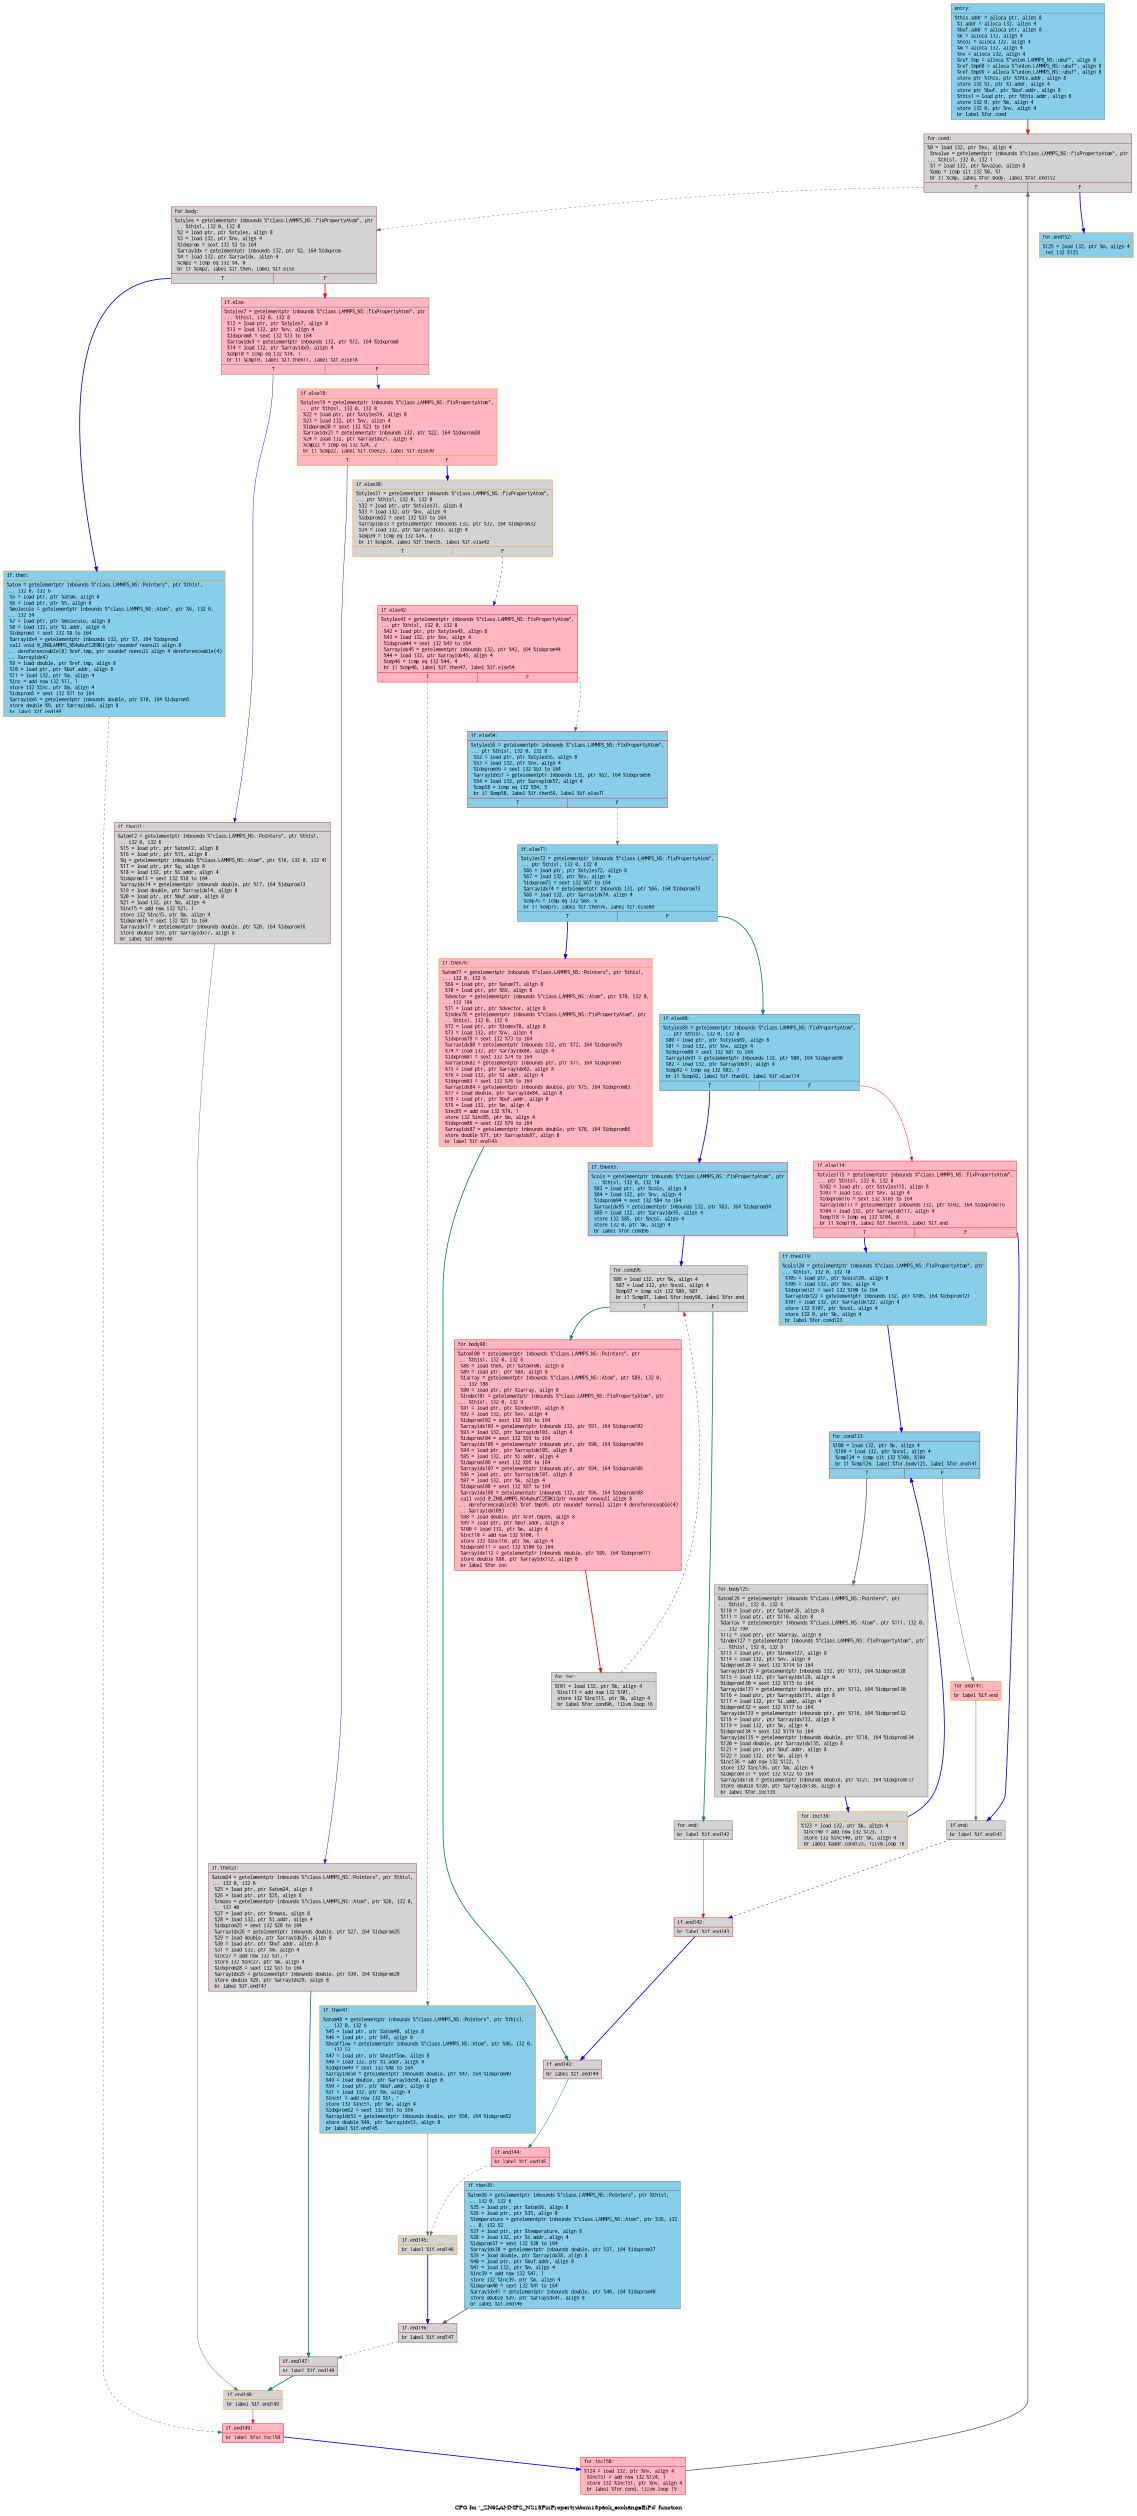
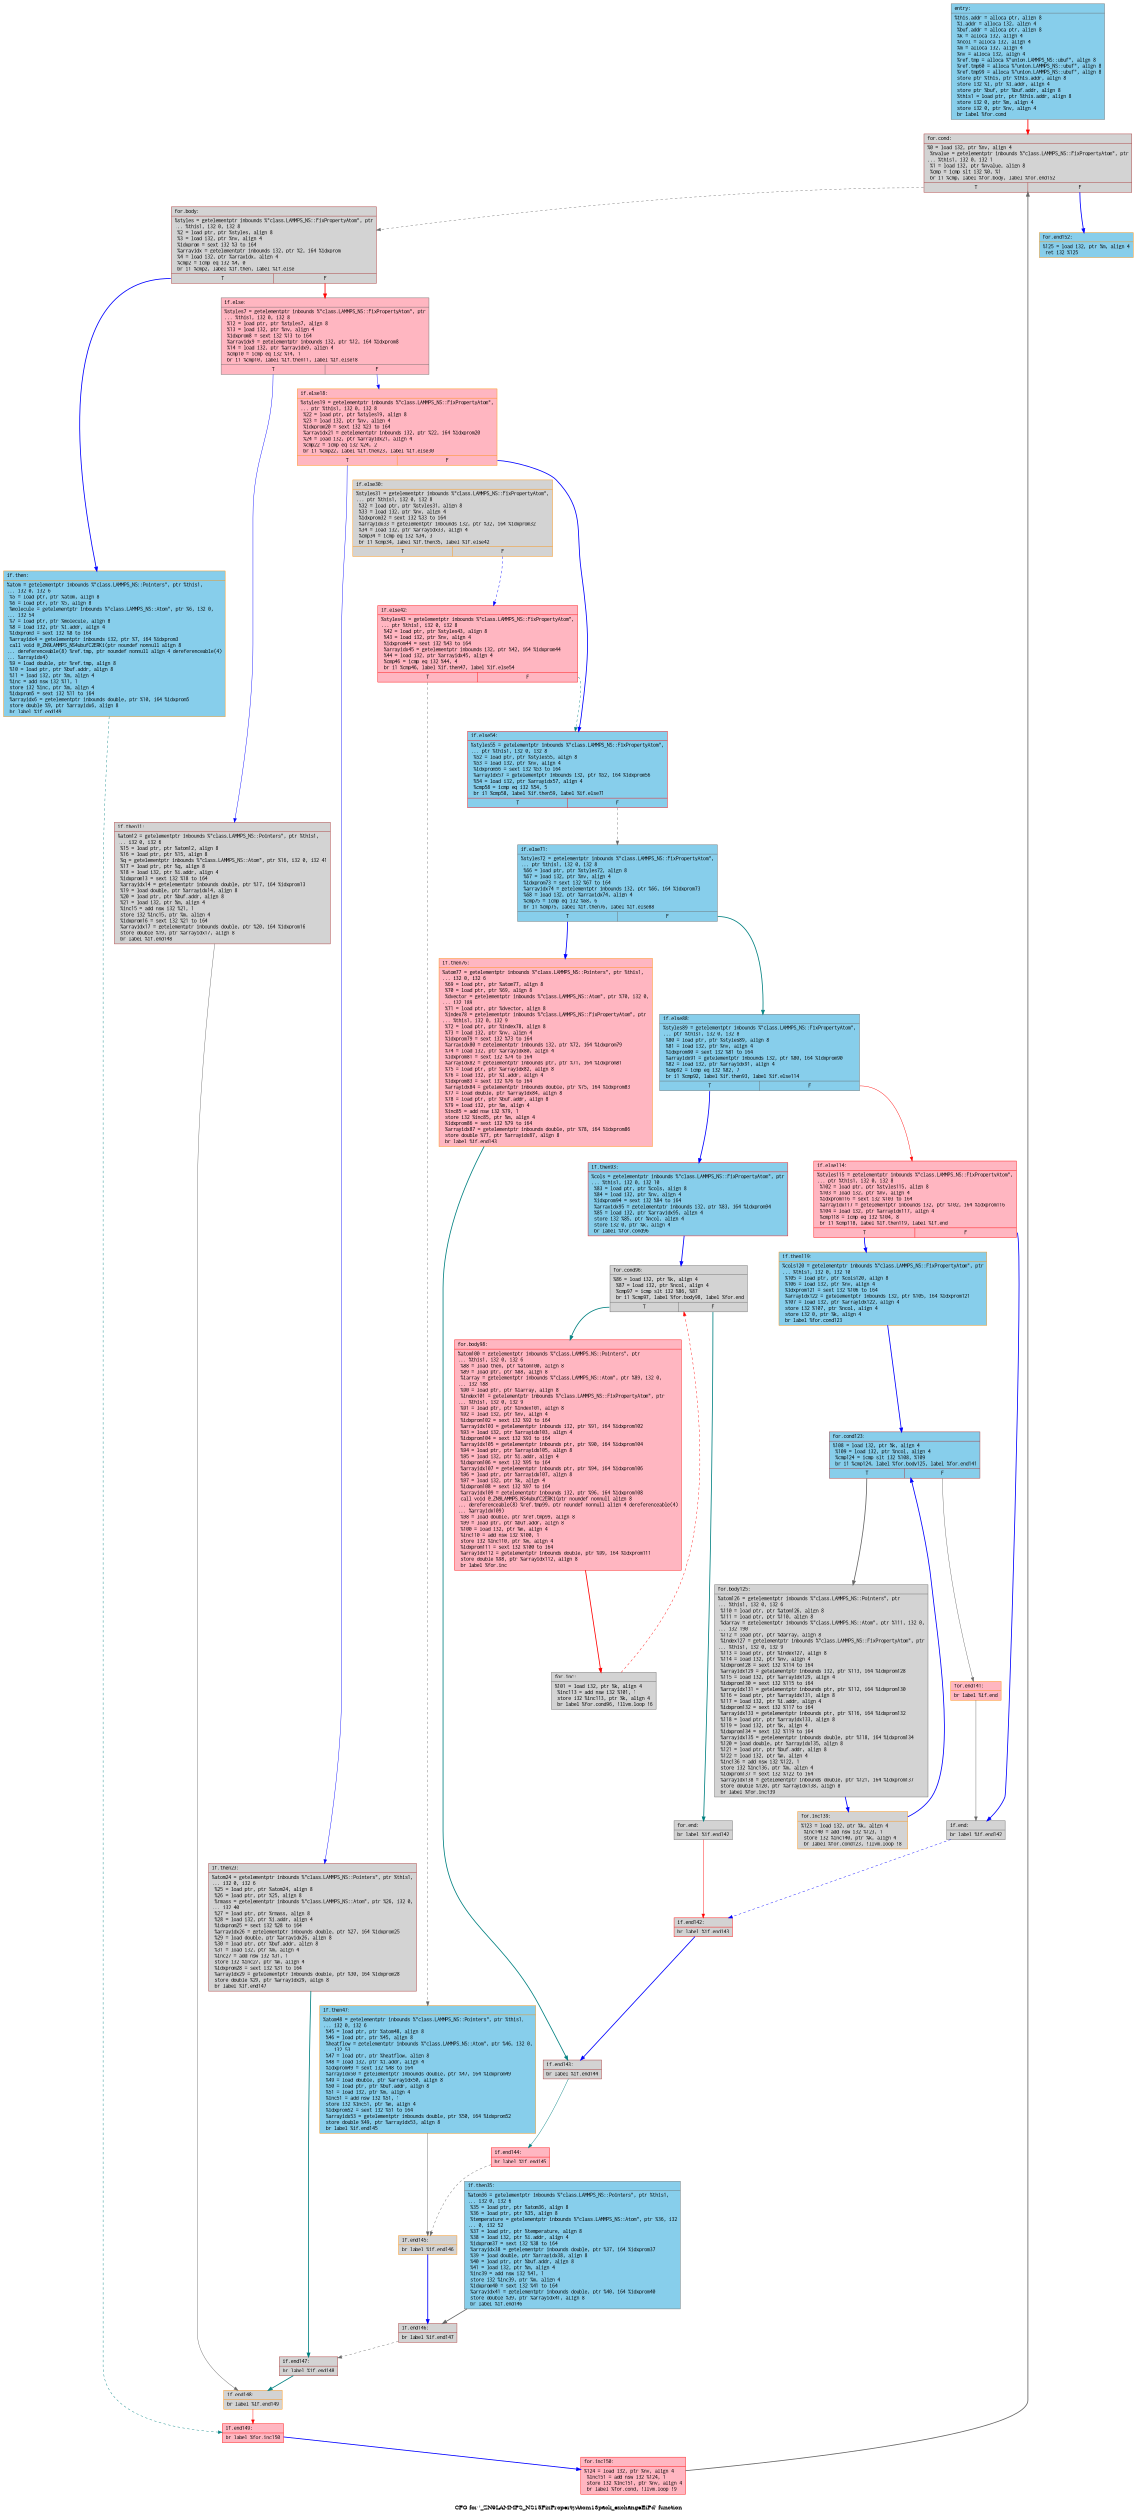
(447, 471) -> (581, 570)
(853, 1844) -> (851, 1844)
